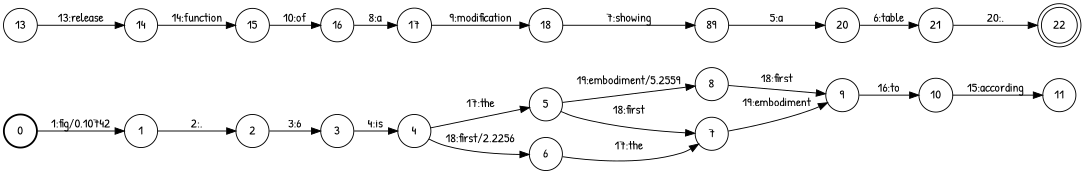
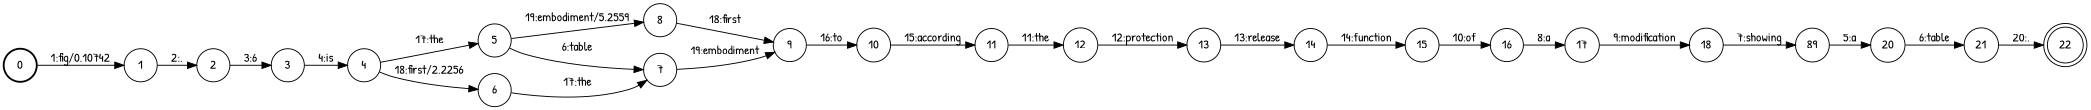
none -> (1081, 45)
(629, 110) -> (577, 47)
